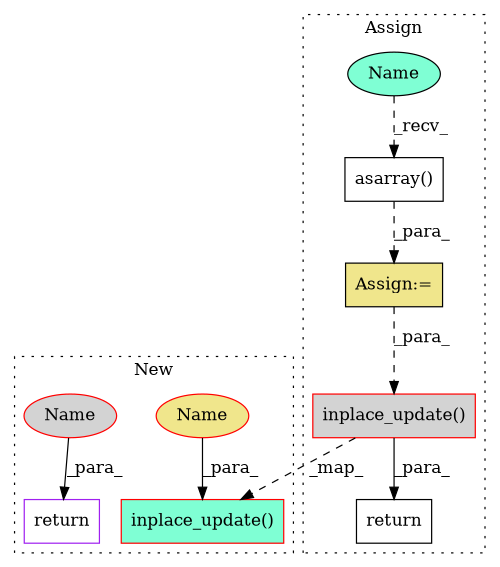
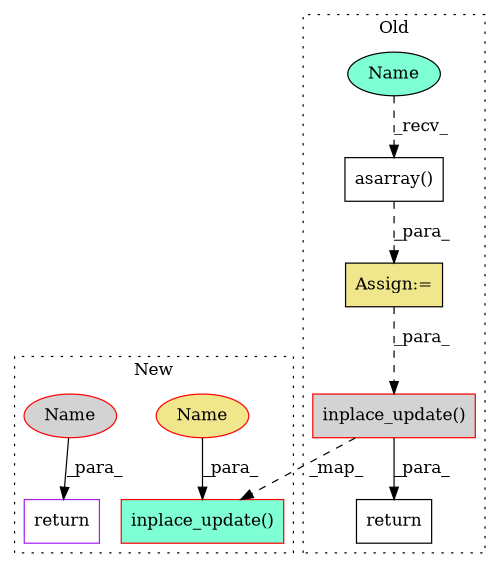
(394, 28) -> (394, 28)
